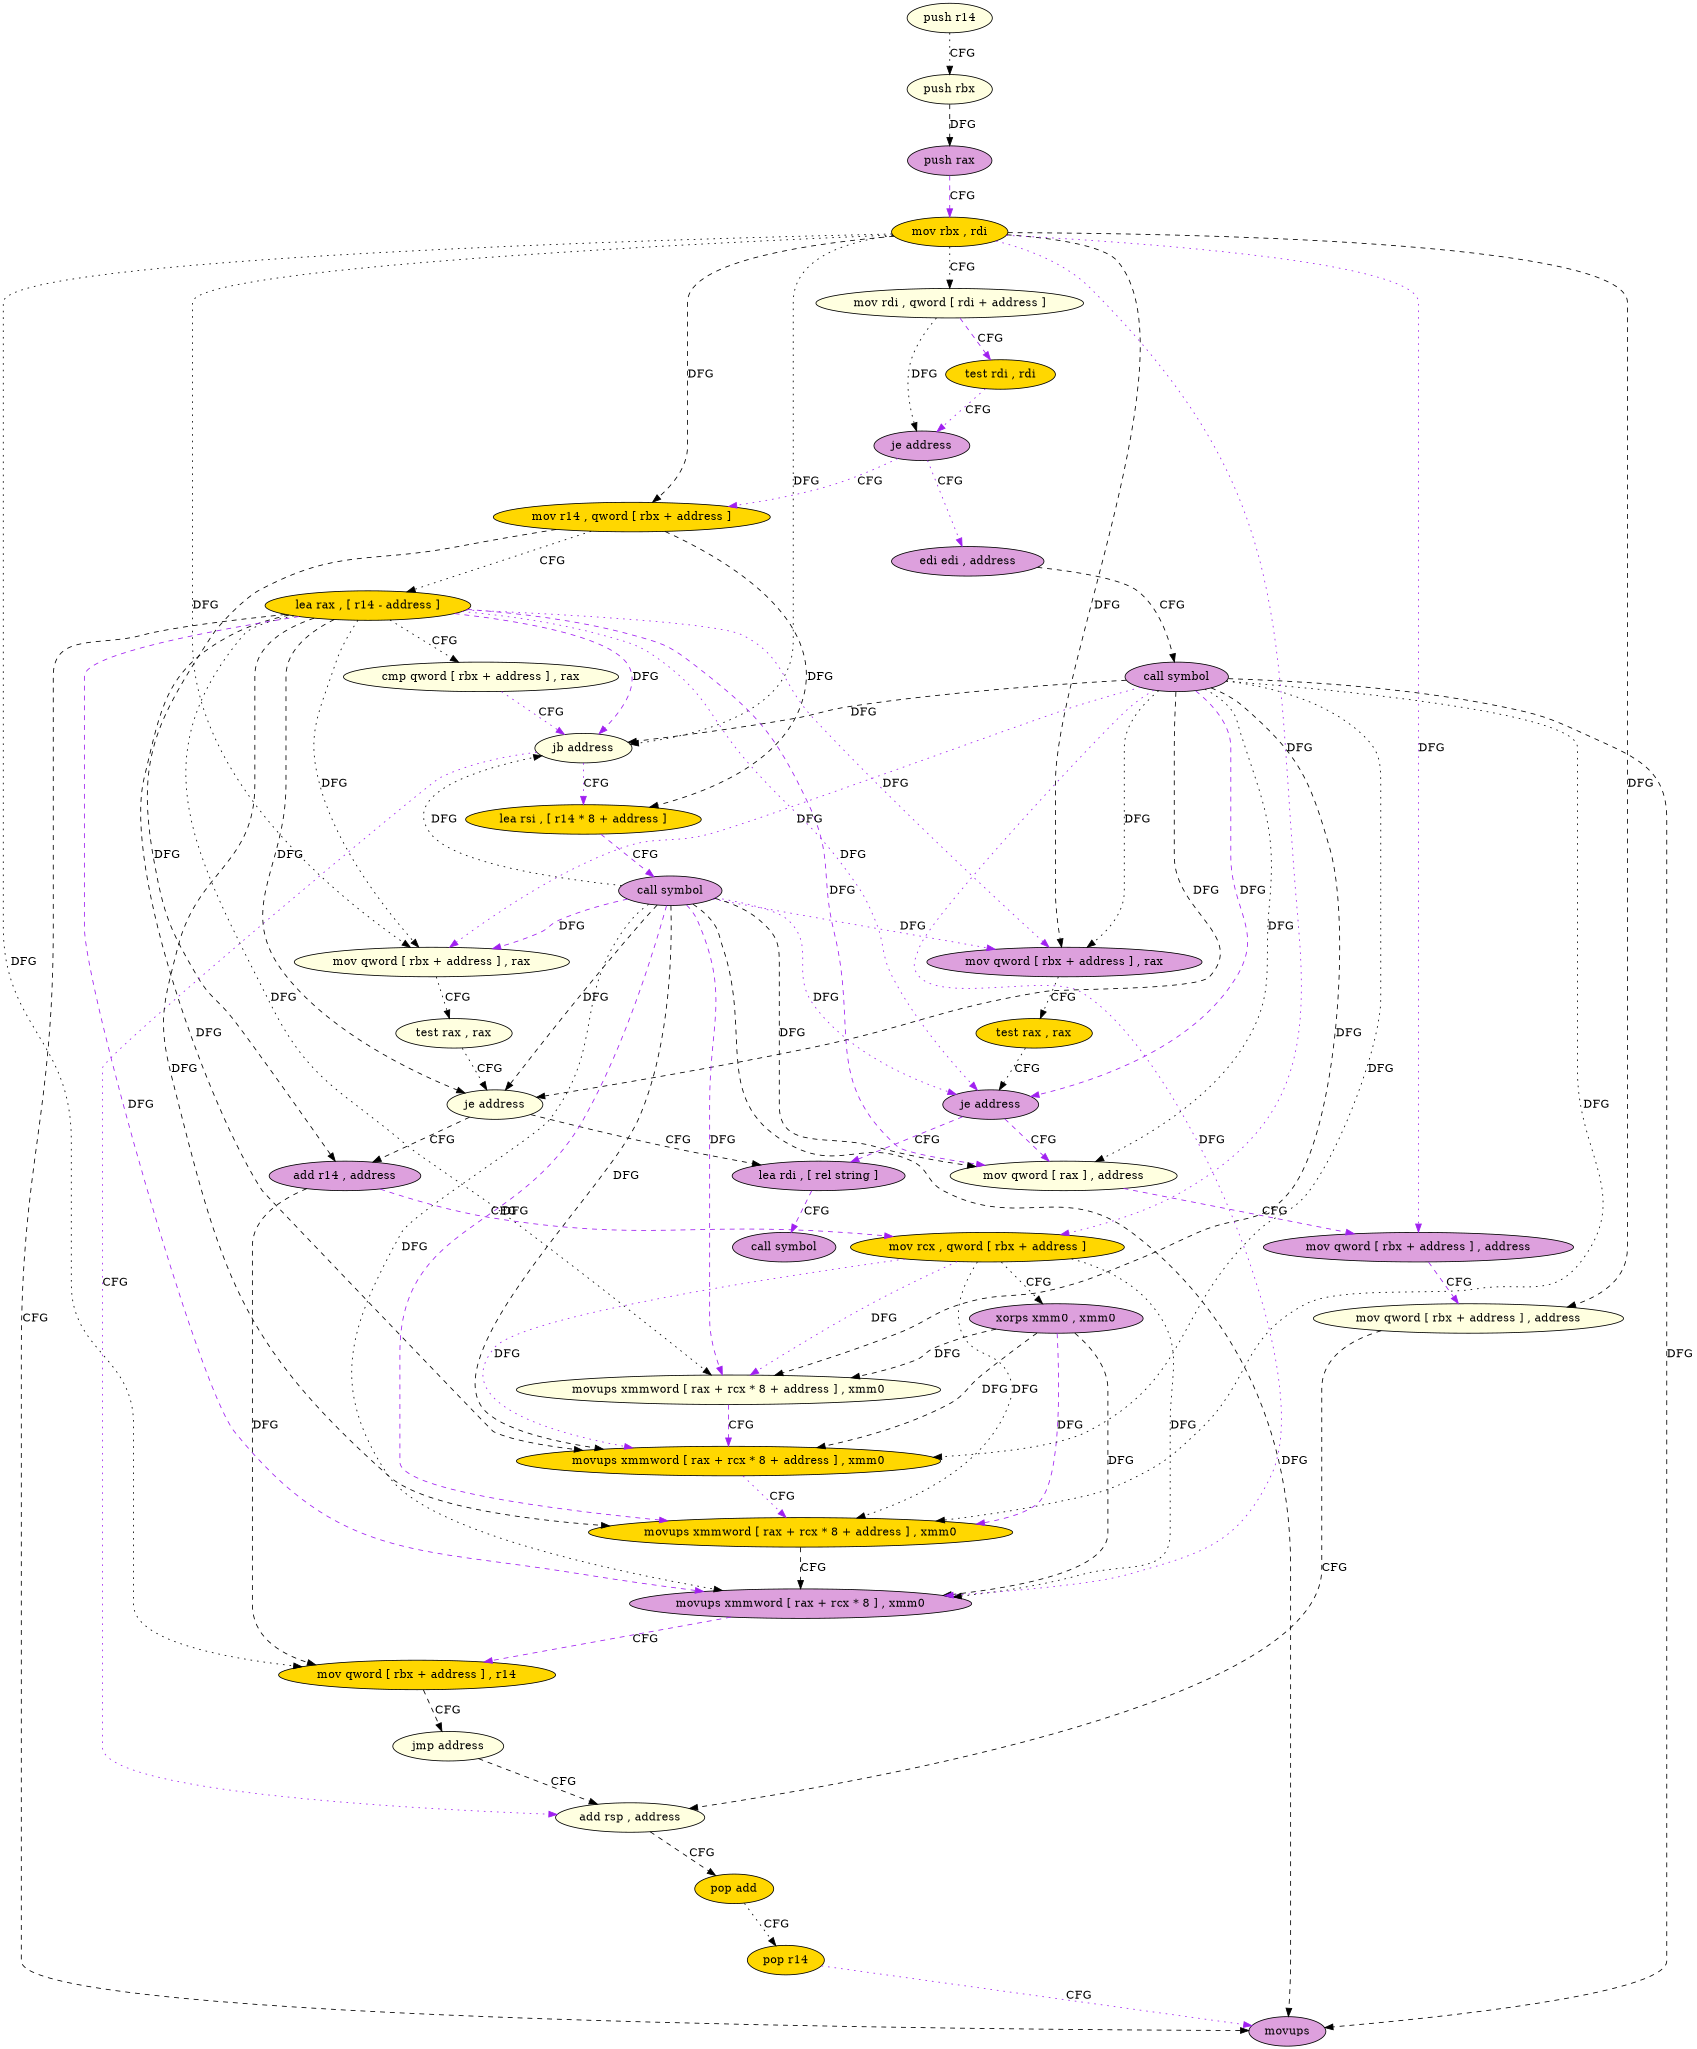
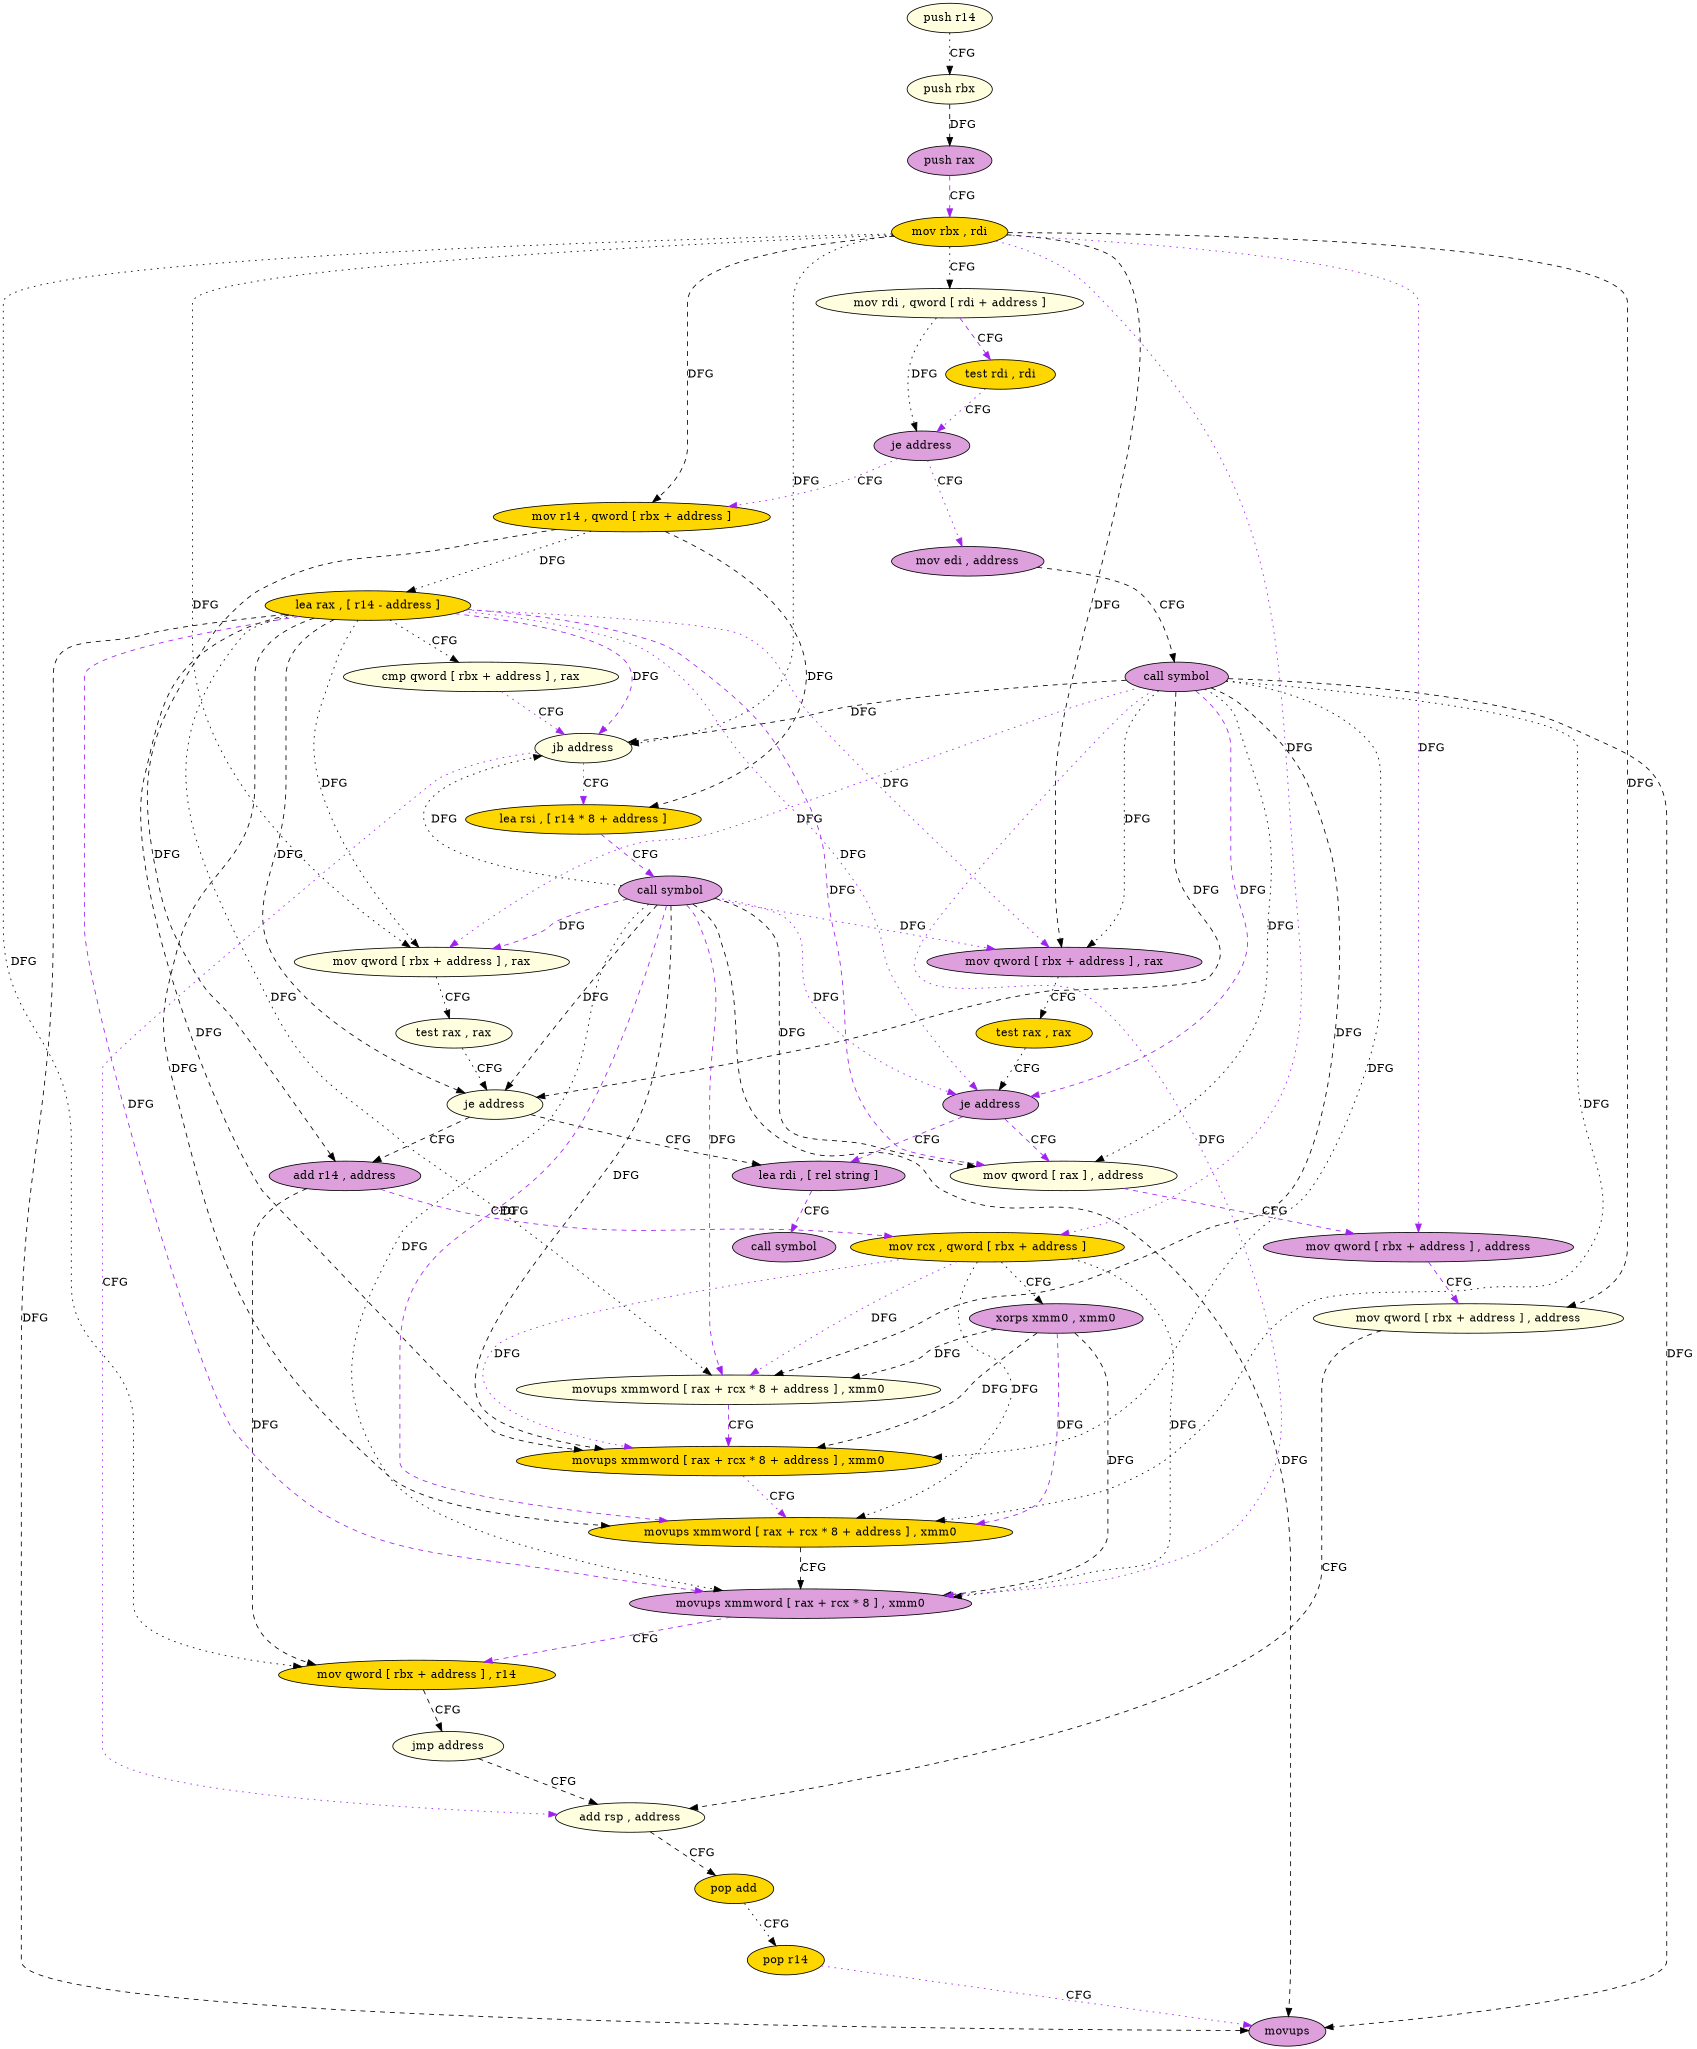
(553, 561) -> (553, 561)
(968, 561) -> (968, 561)
(36, 1318) -> (36, 1318)
